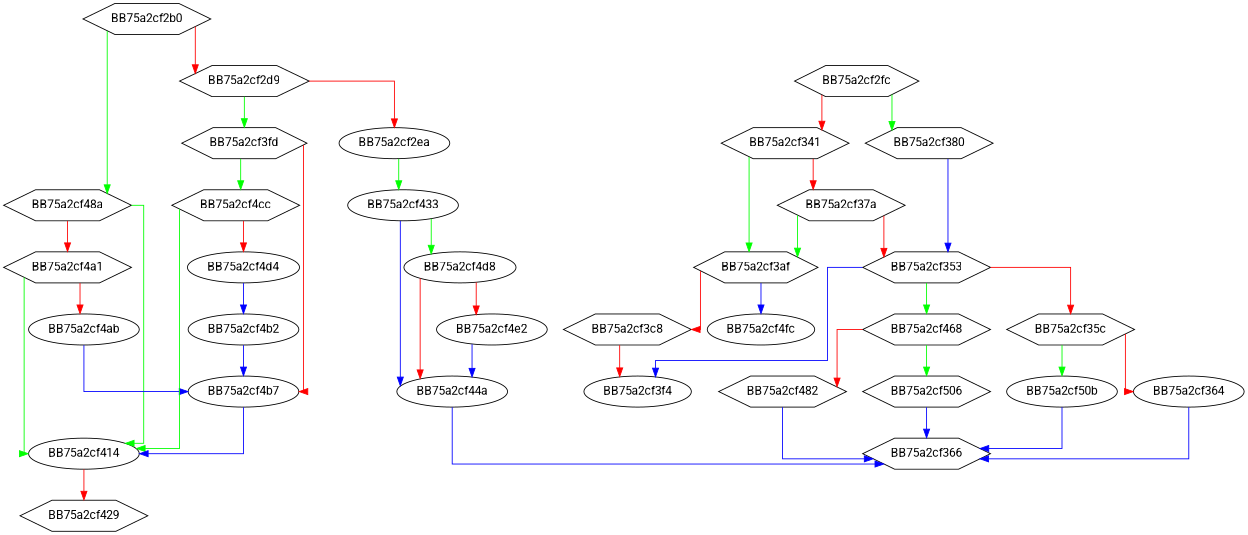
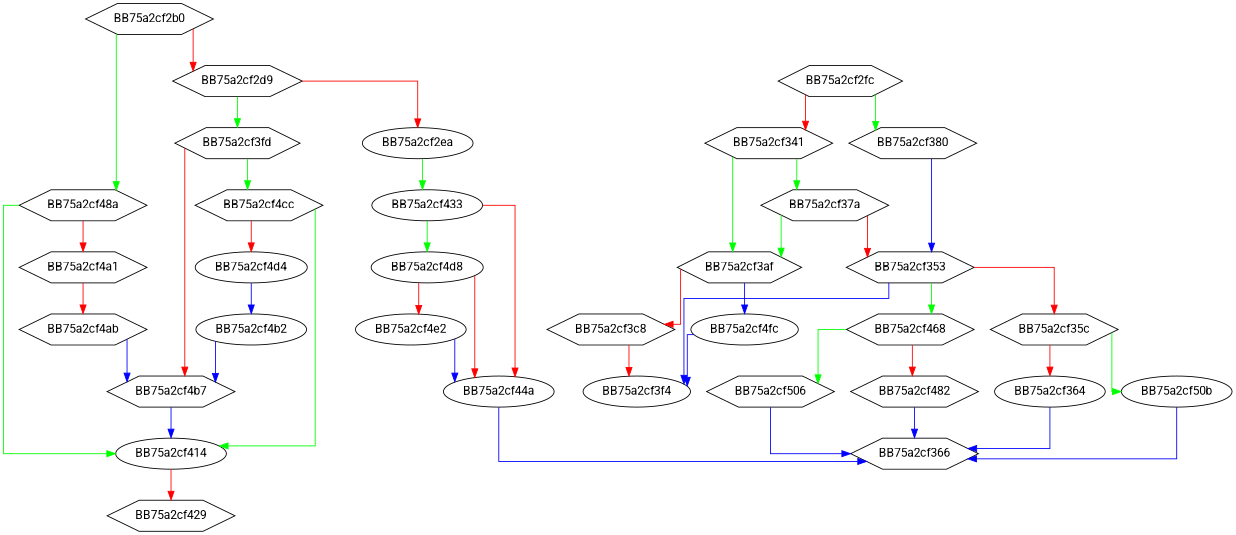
(813, 170) -> (797, 170)
(400, 299) -> (515, 271)
(84, 329) -> (83, 329)
none -> (687, 353)
(24, 366) -> none
(243, 392) -> (171, 392)
